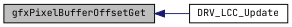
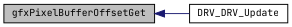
(239, 14) -> (239, 14)
